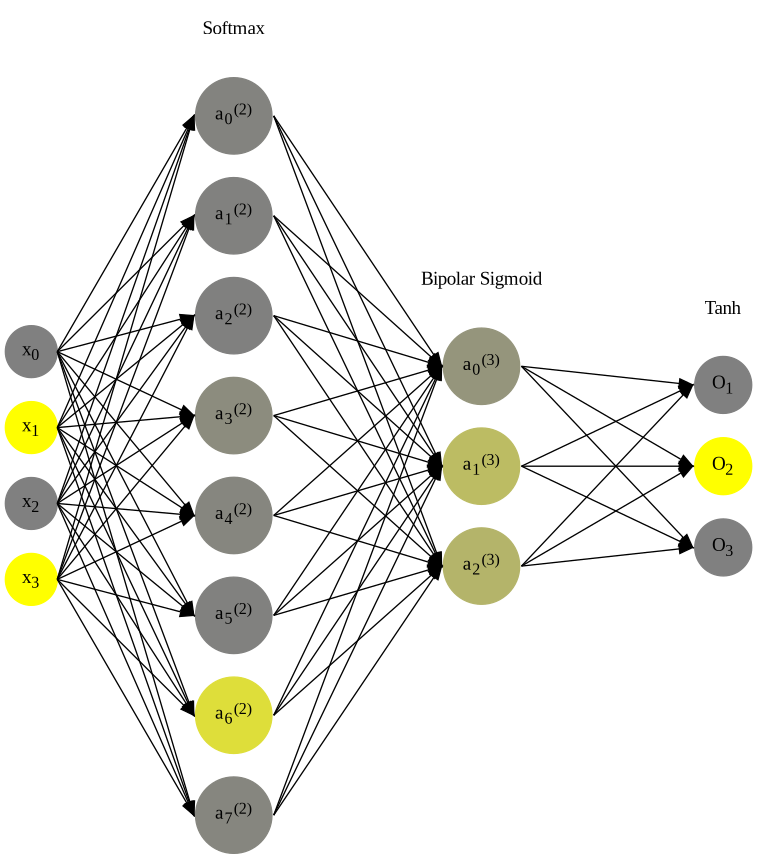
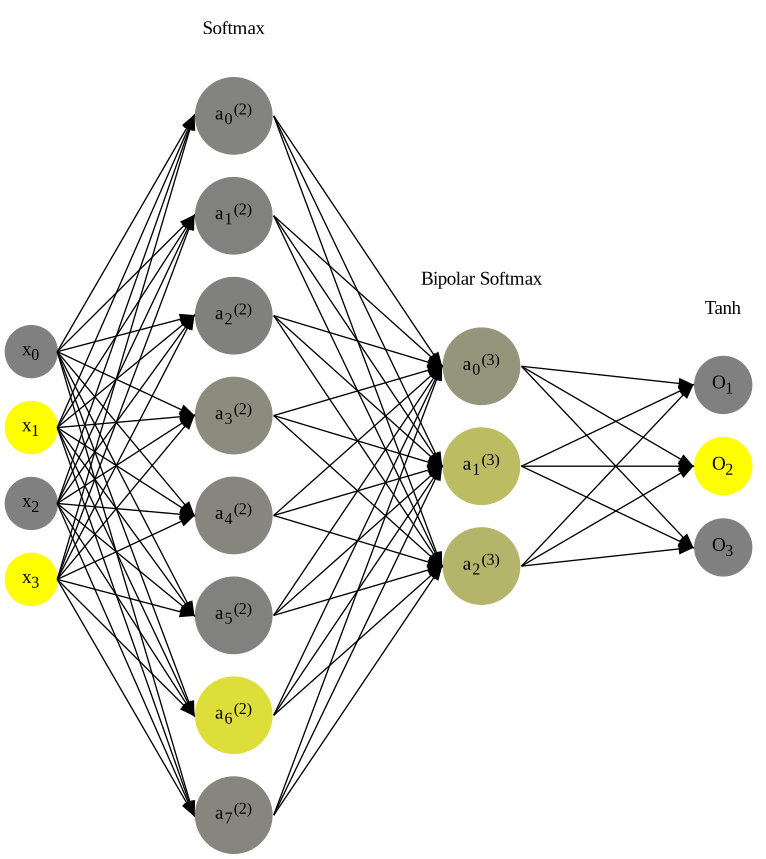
(481, 280) -> (481, 280)
